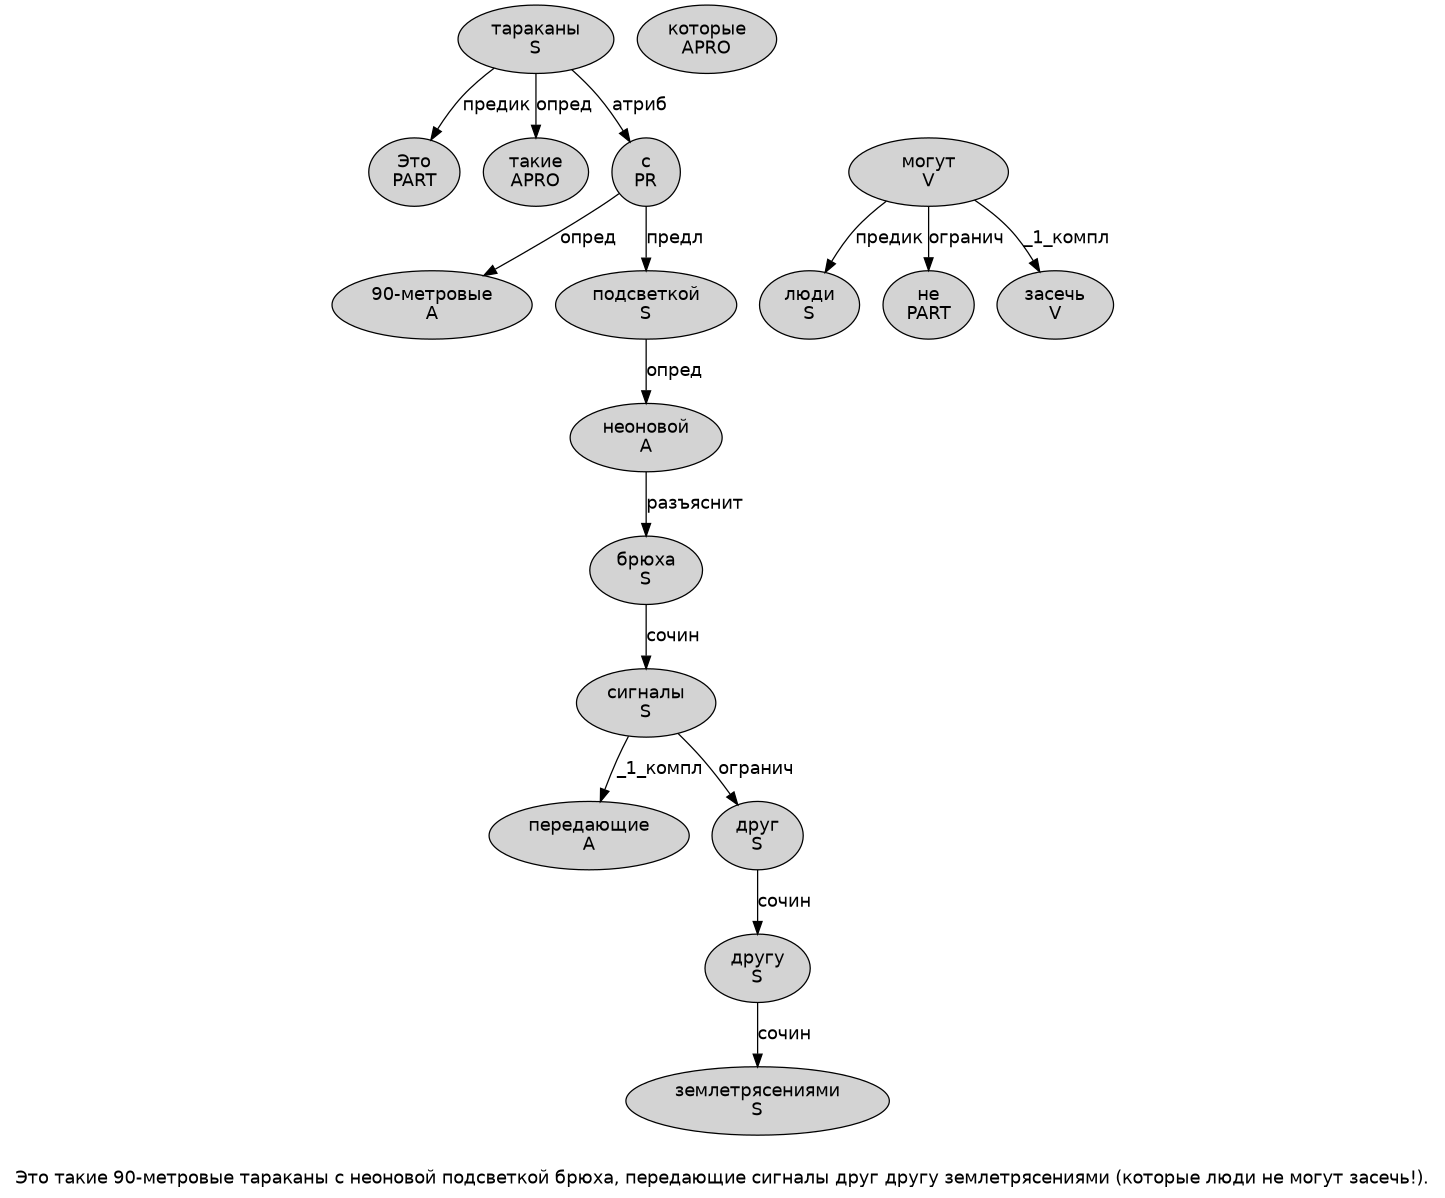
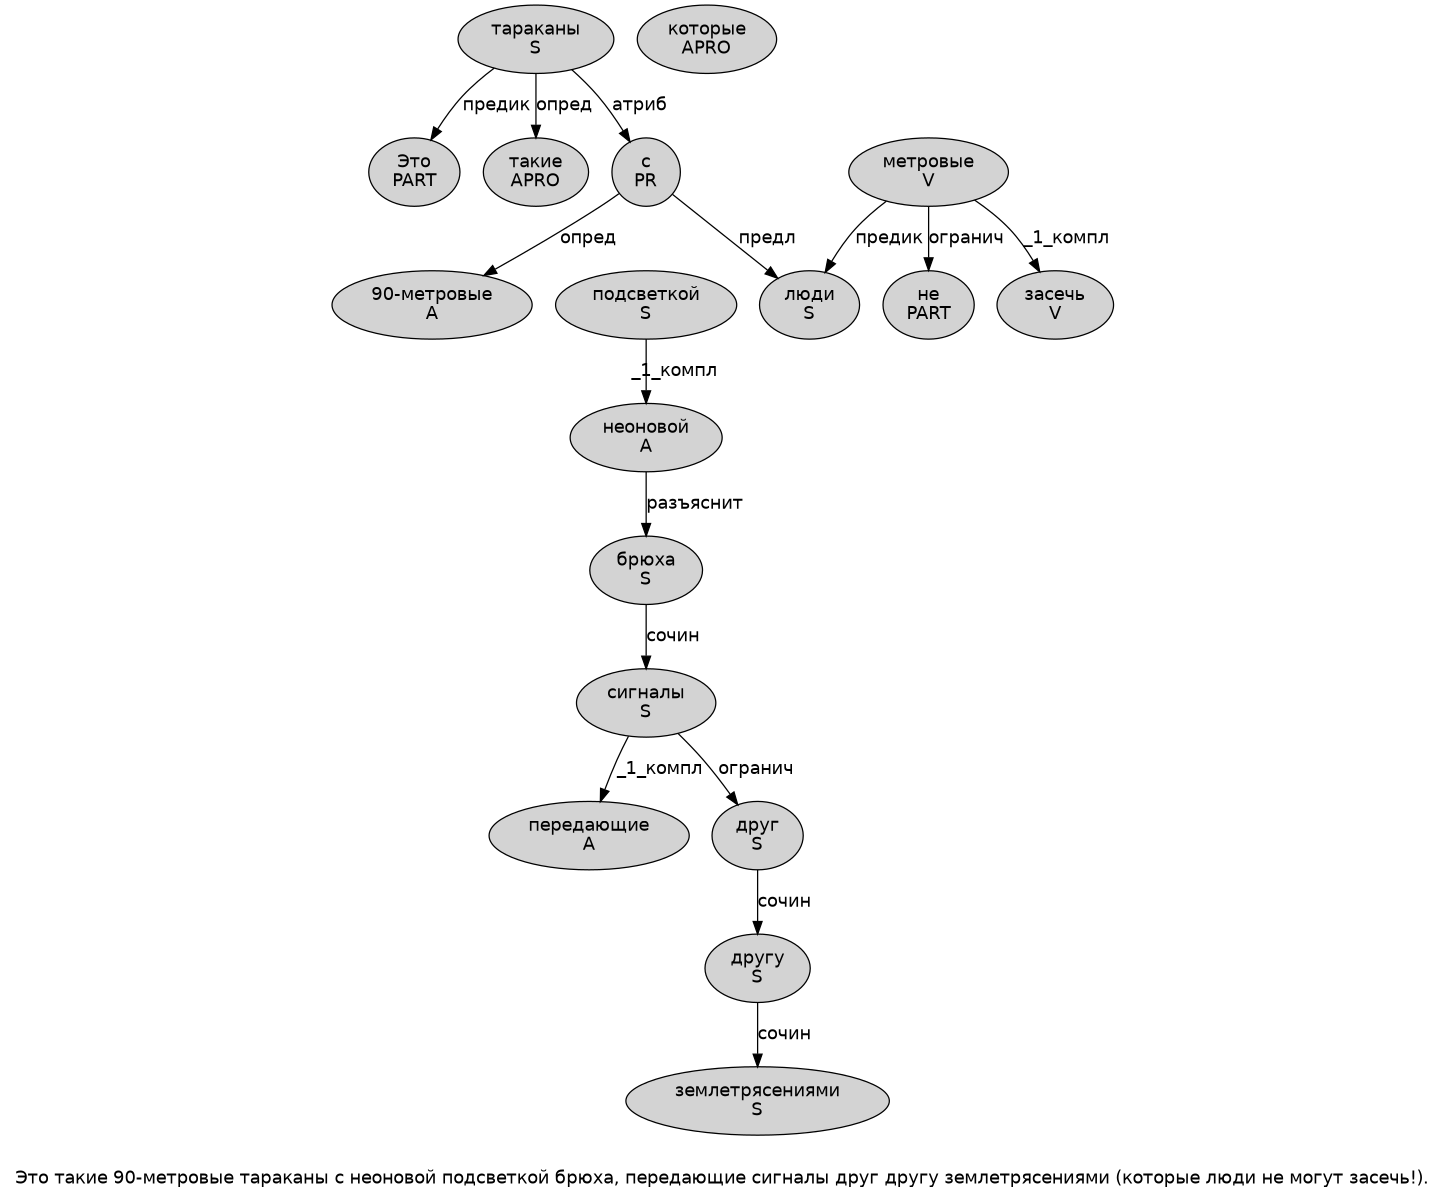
(929, 172) -> (929, 172)
(646, 232) -> (720, 232)
(675, 371) -> (675, 371)
